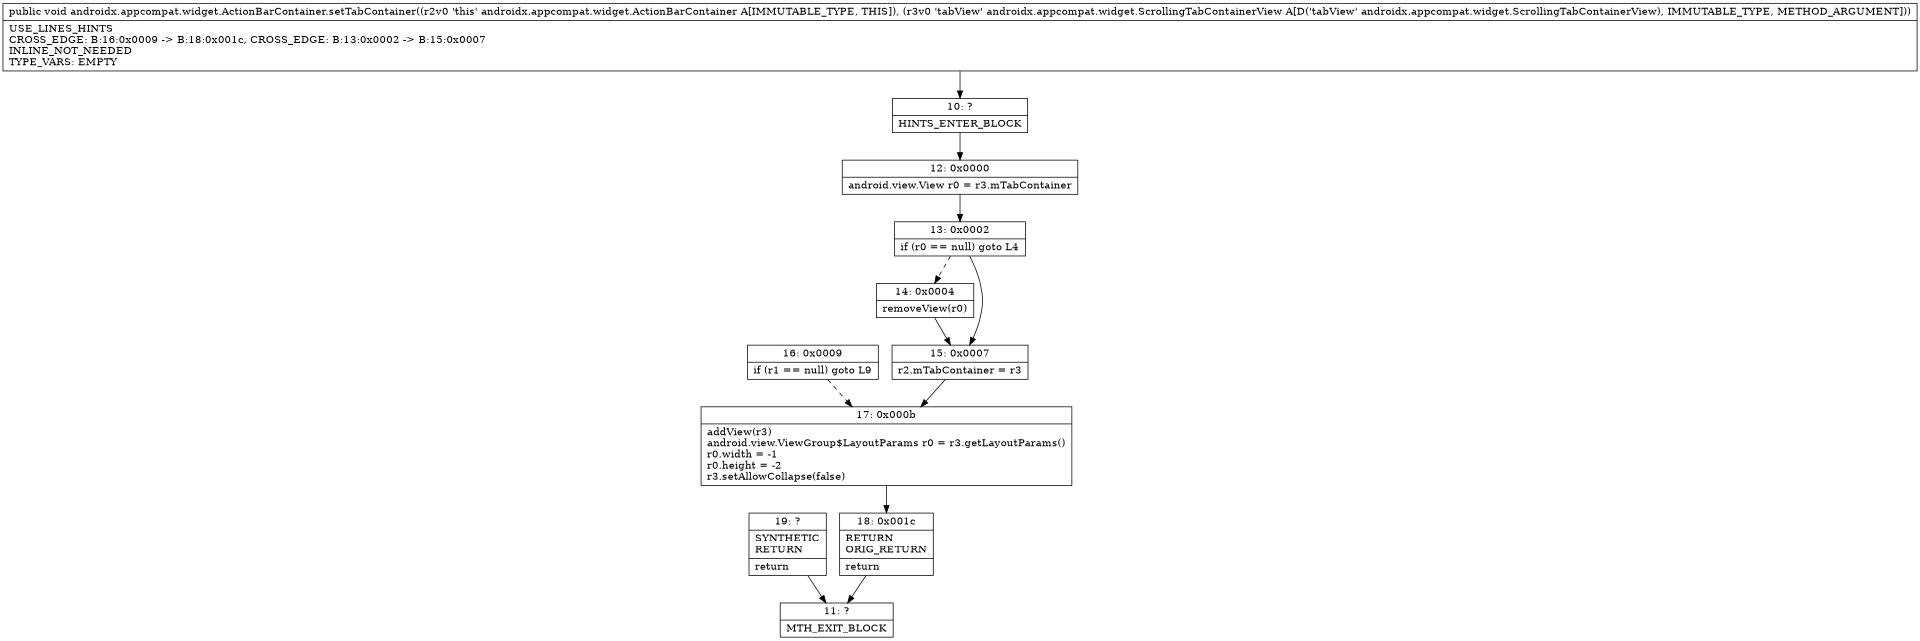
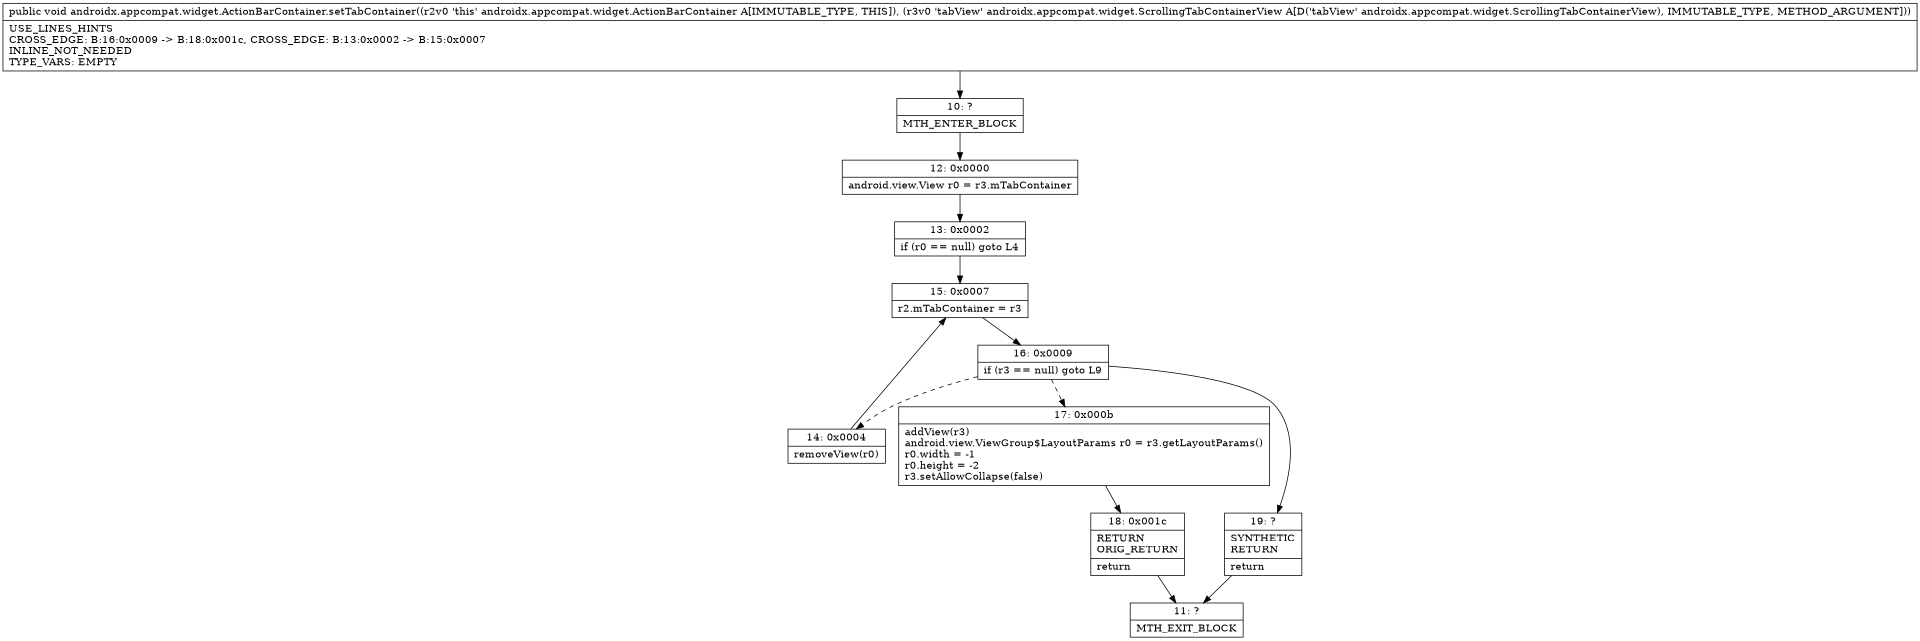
(960, 124) -> (960, 124)
(944, 267) -> (918, 395)
(813, 370) -> (1043, 370)
none -> (1246, 389)
(936, 390) -> (999, 329)
